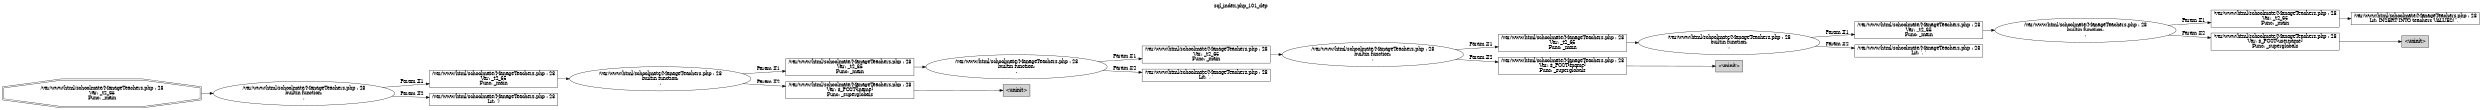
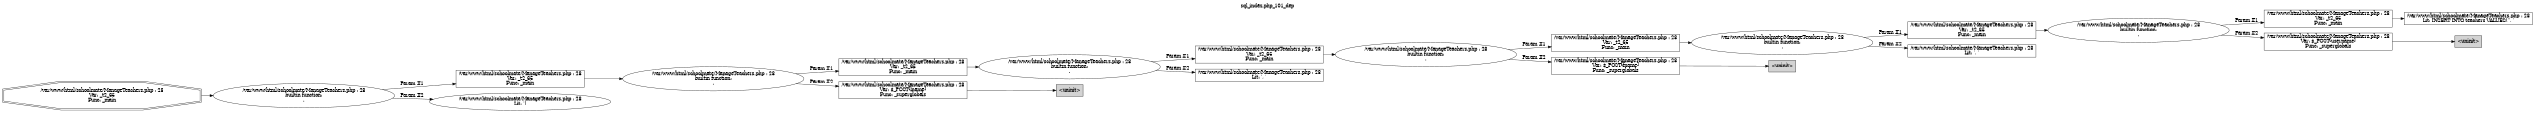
(494, 100) -> (520, 102)
